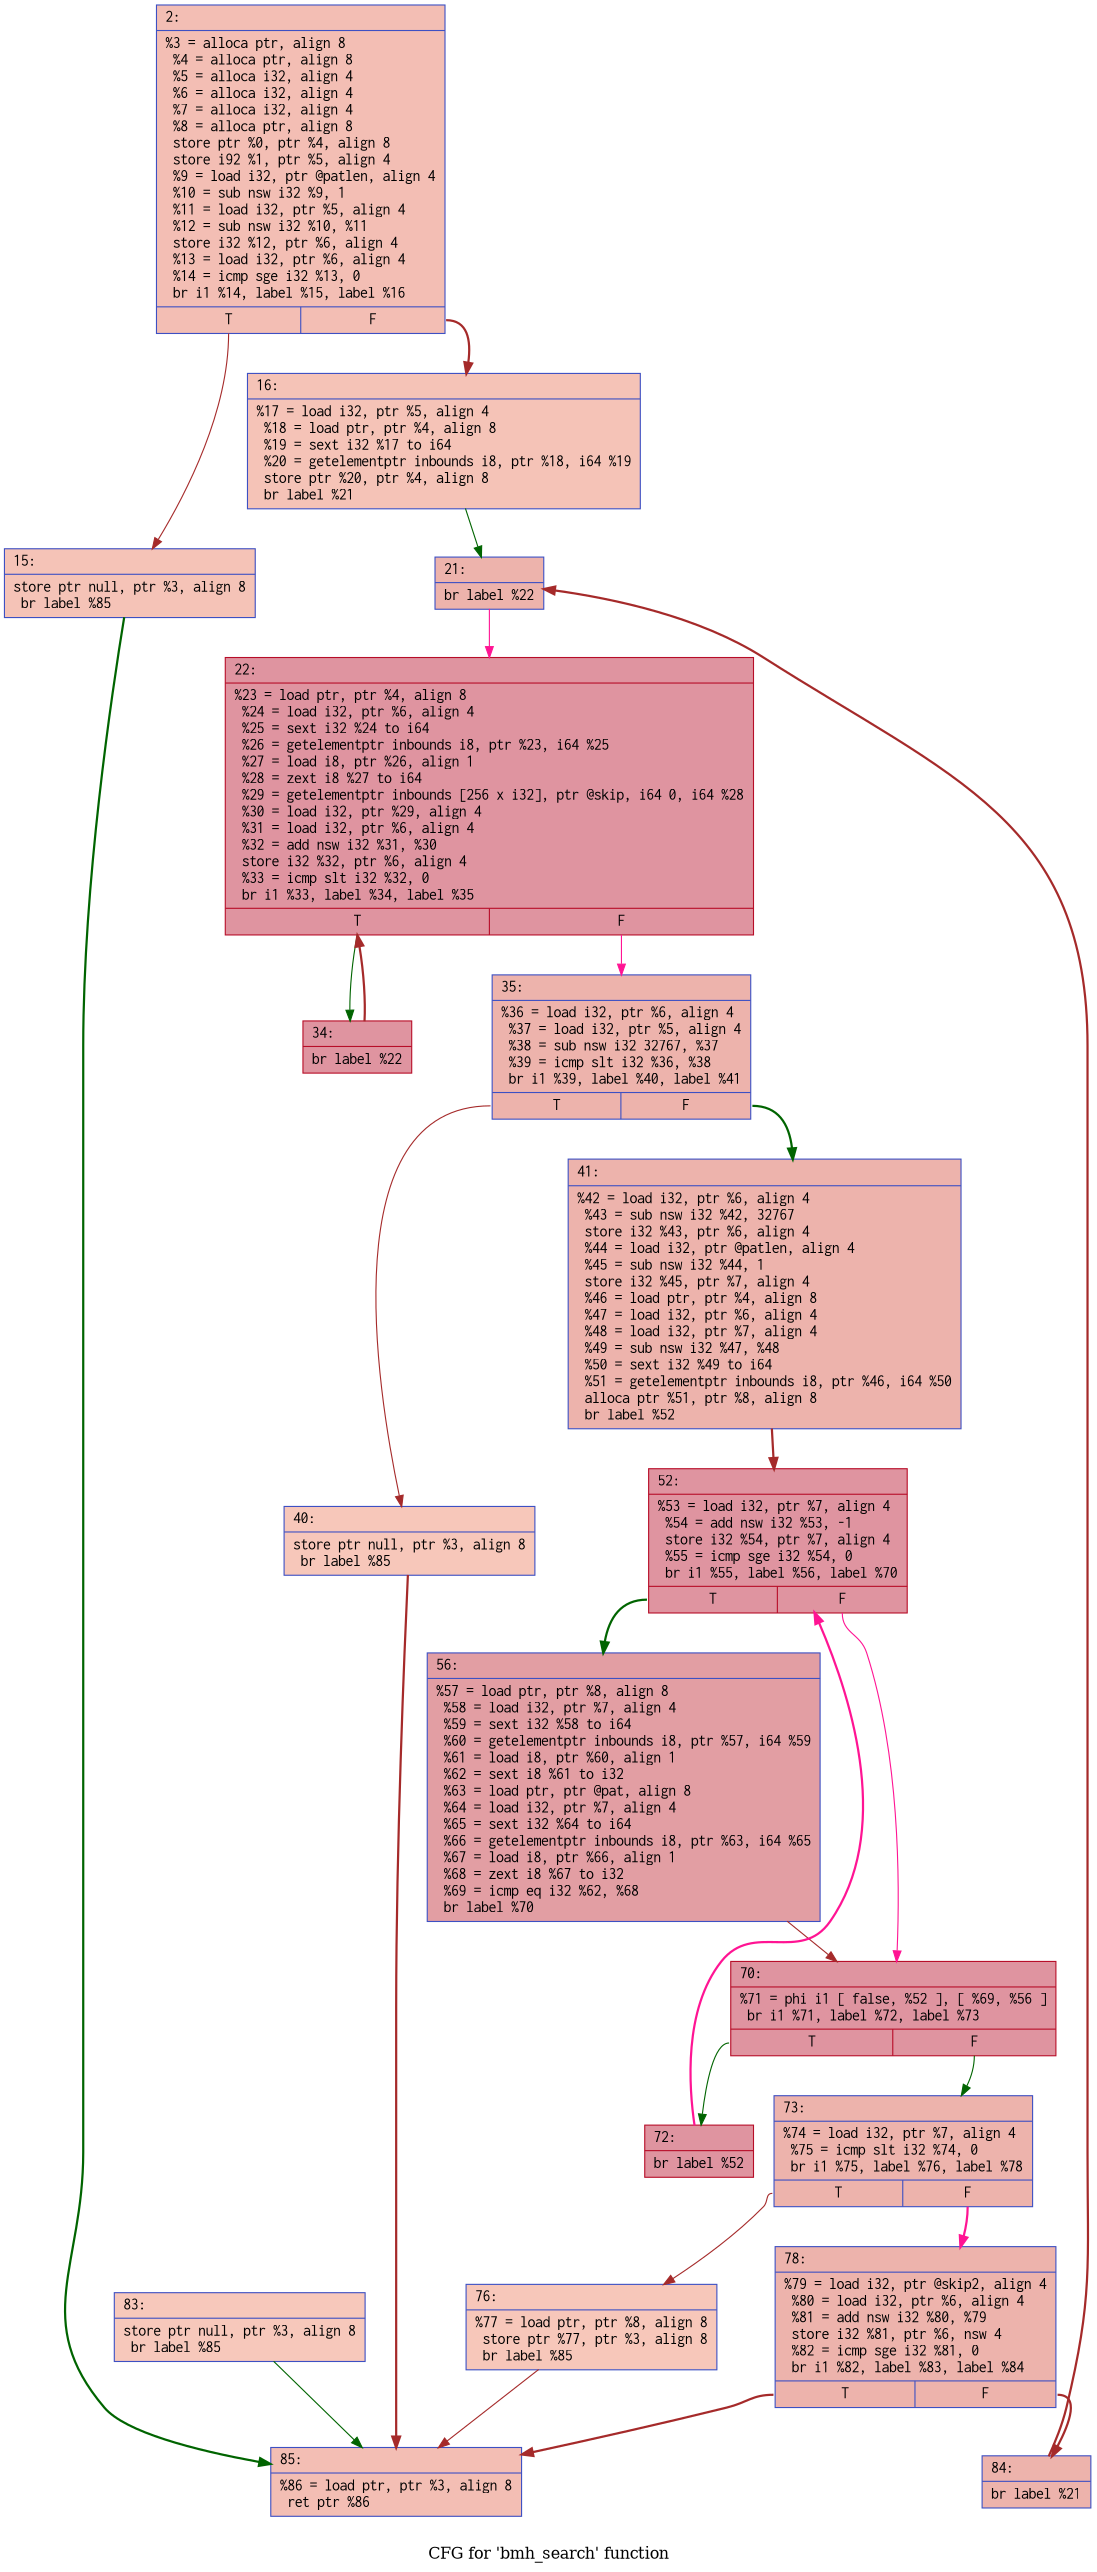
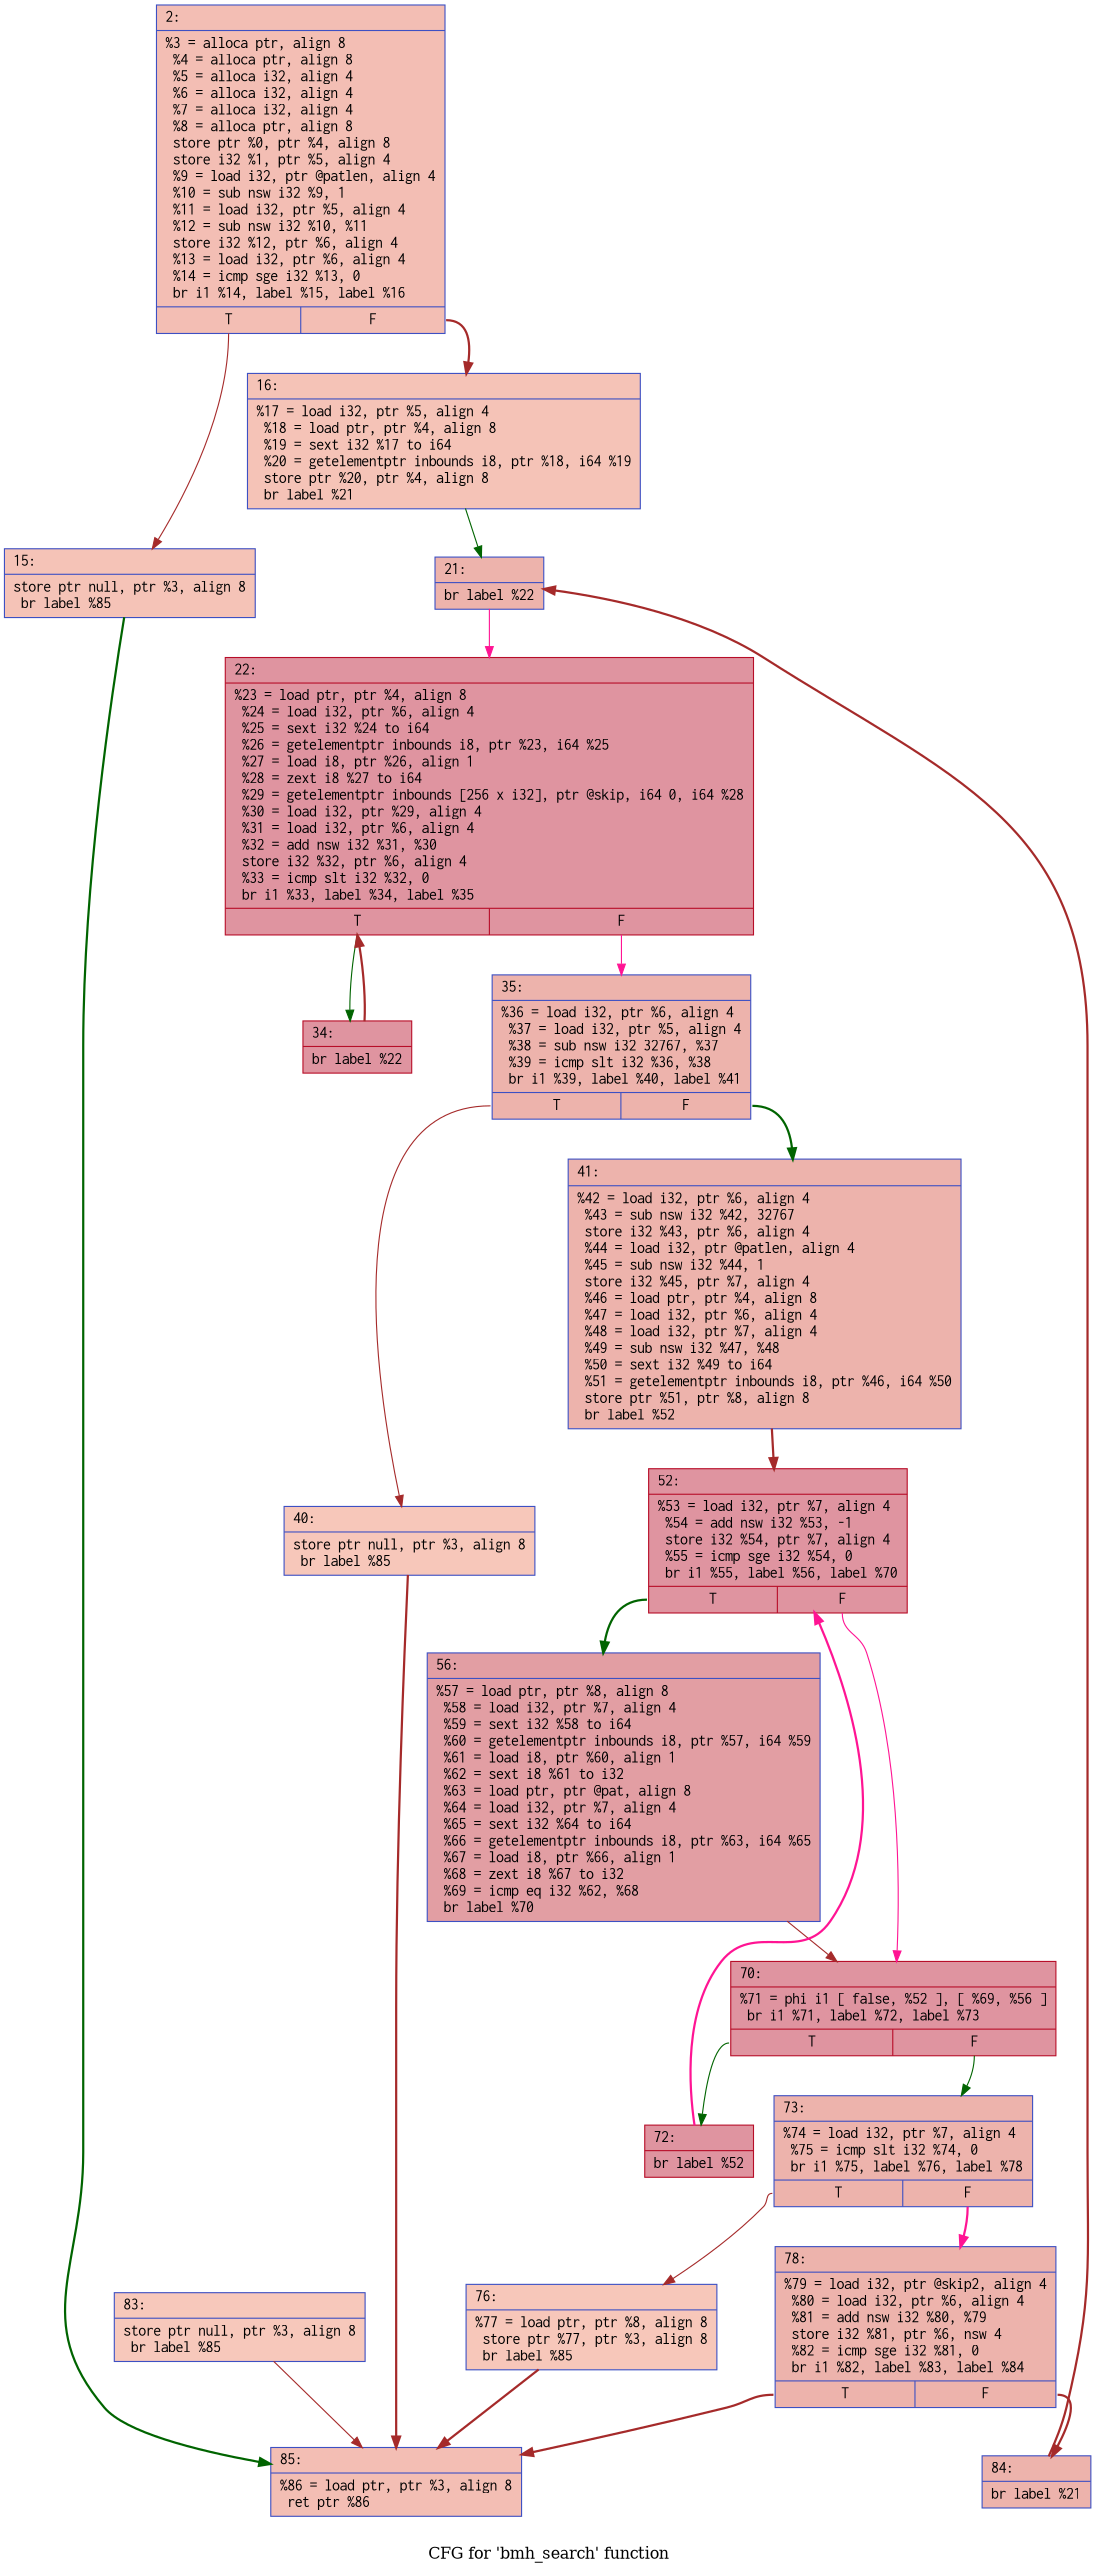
(278, 160) -> (278, 160)
(697, 1398) -> (694, 1398)
(314, 2401) -> (314, 2401)
(493, 2405) -> (493, 2405)
